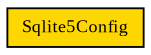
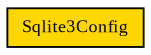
(76, 28) -> (76, 28)
